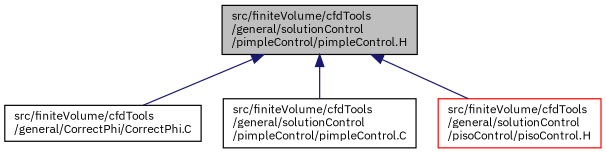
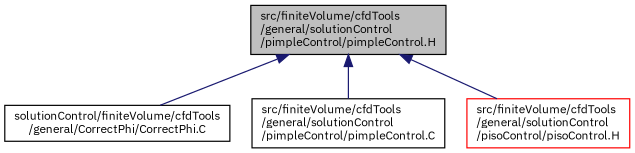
(103, 123) -> (117, 123)
